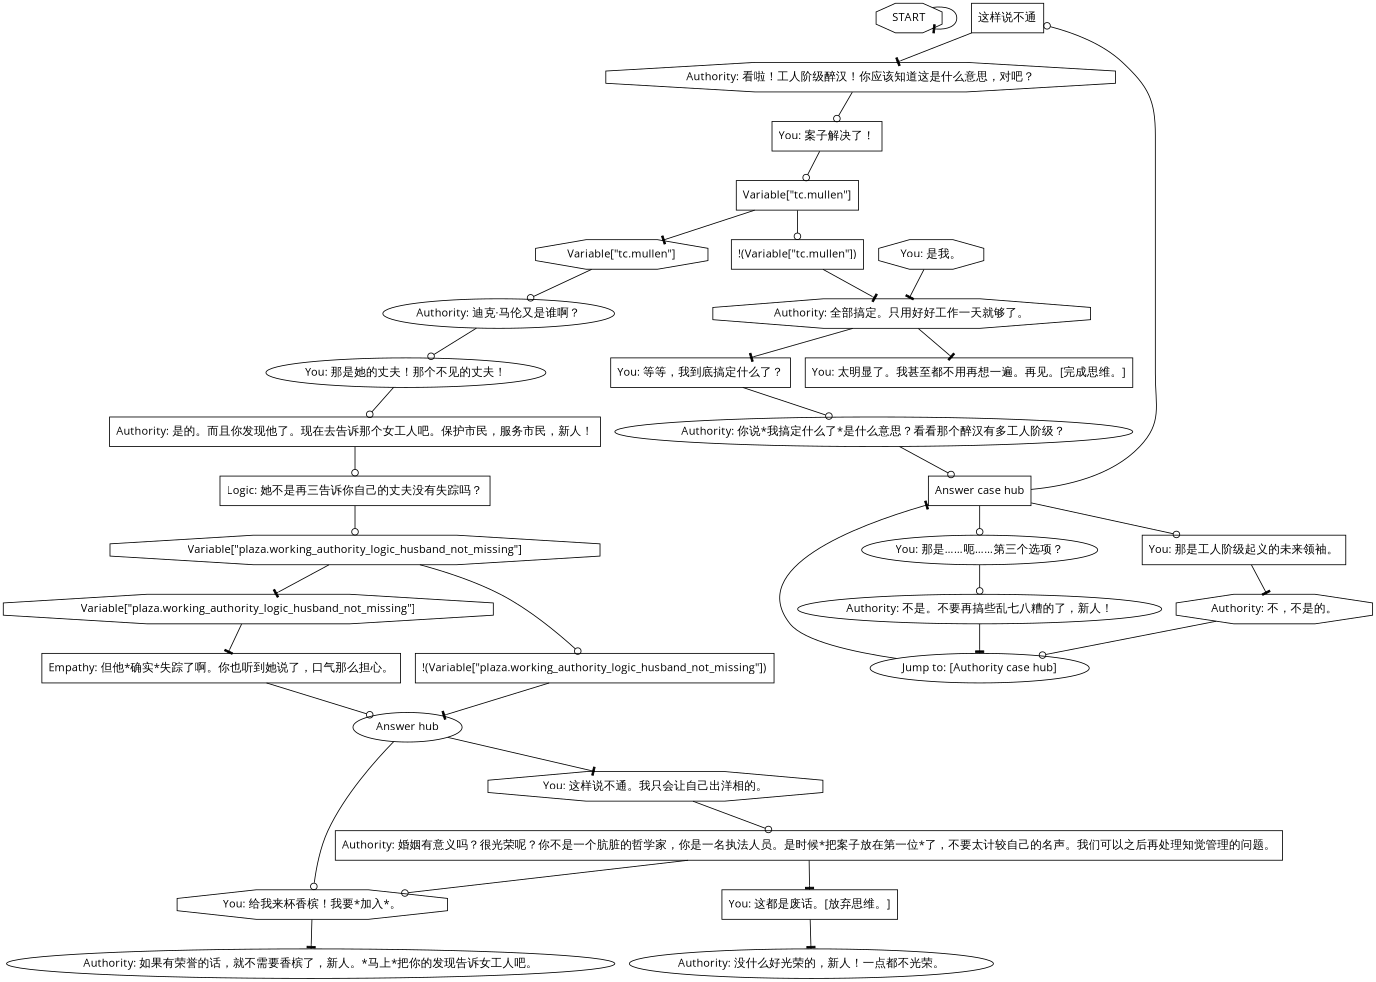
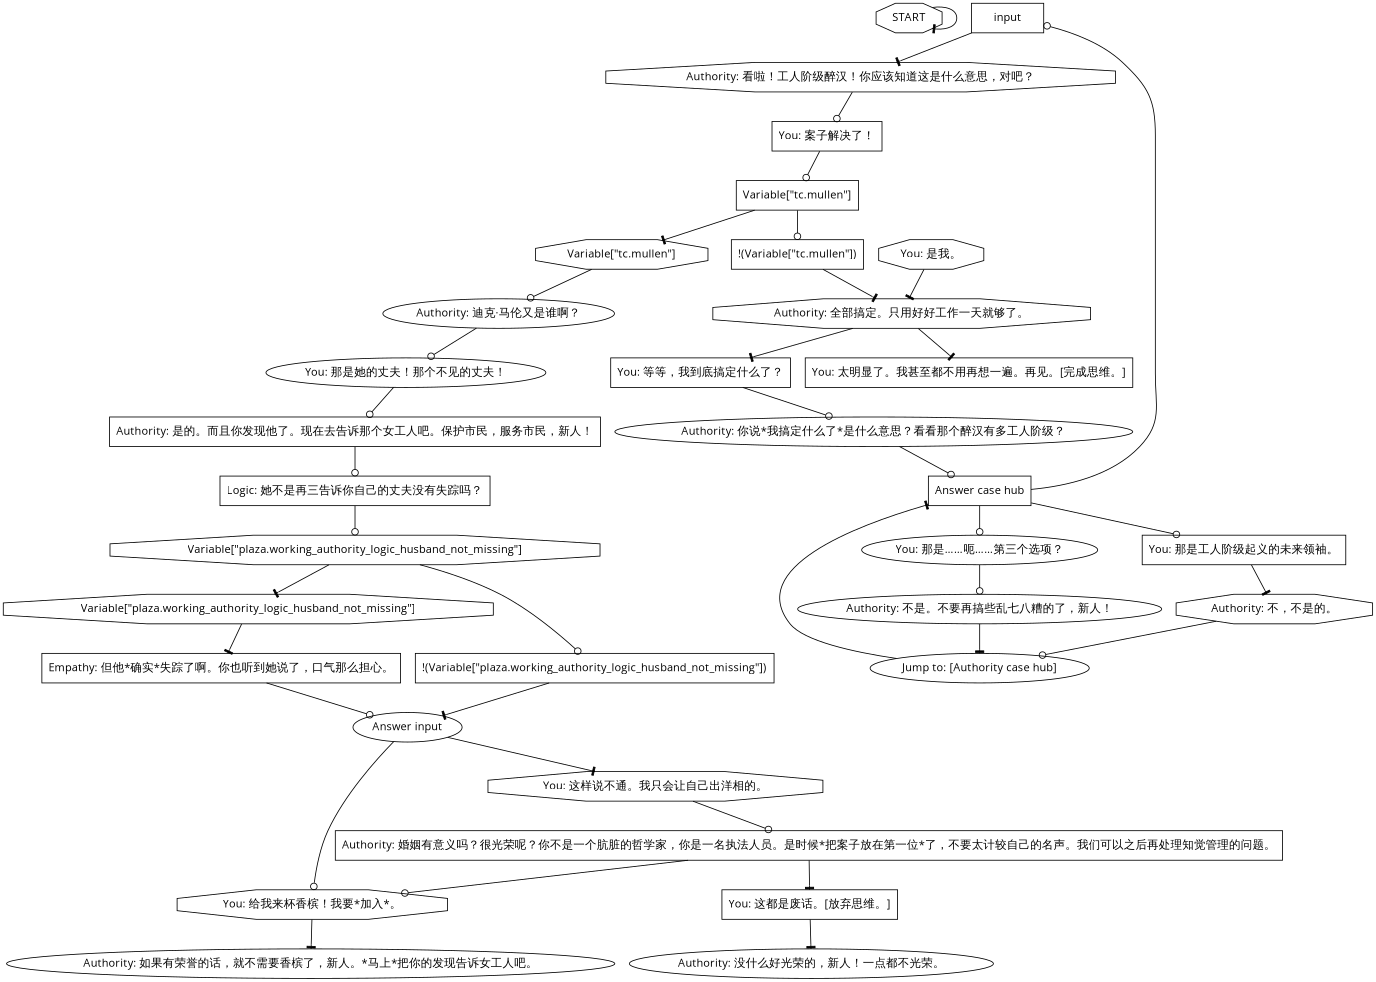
(1008, 18) -> (1008, 18)
(408, 727) -> (408, 727)
